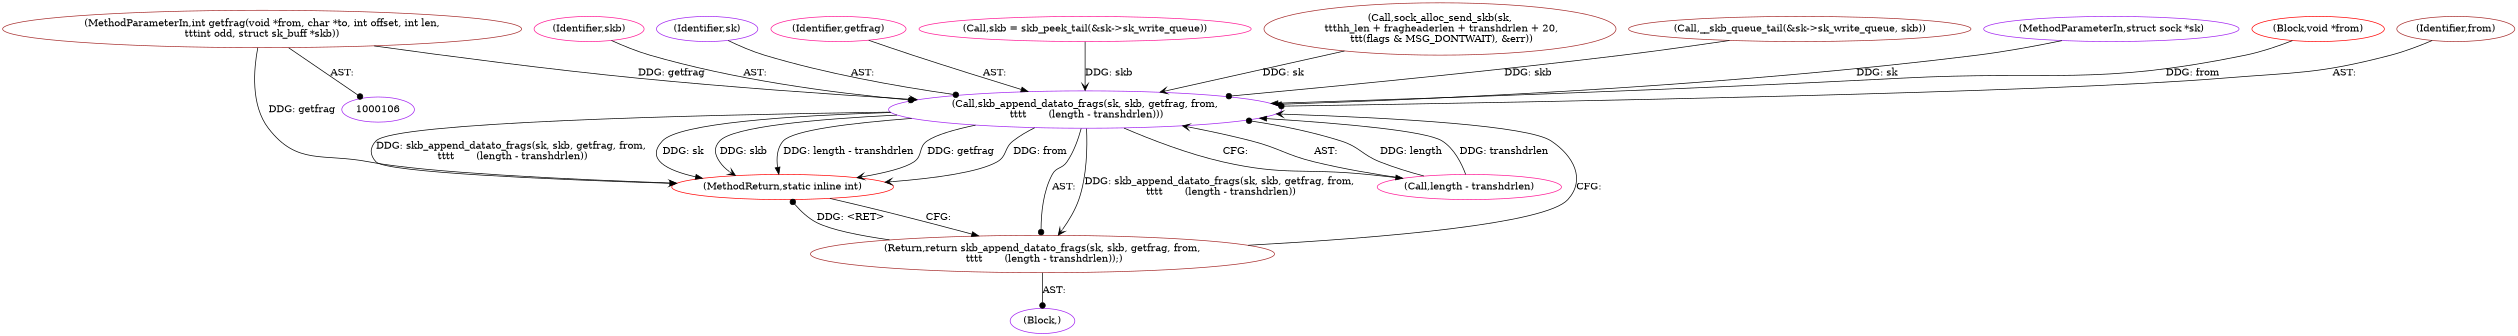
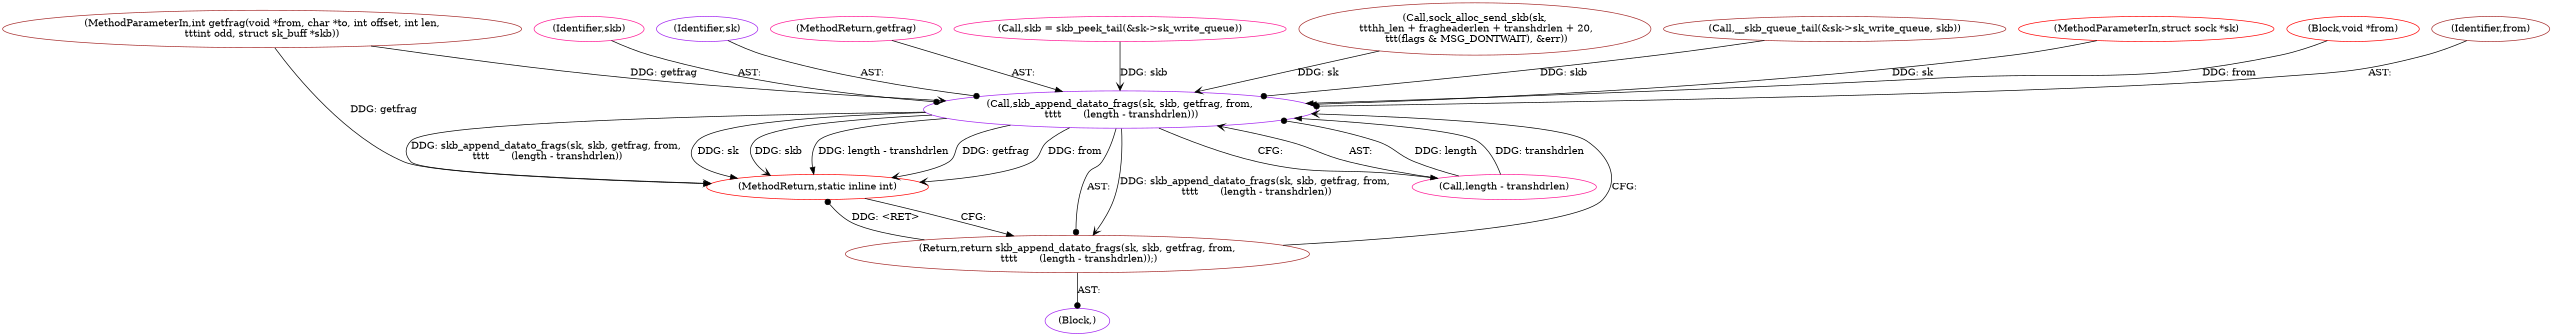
(838, 29) -> (856, 29)
(2111, 29) -> (2146, 29)
(378, 110) -> none
